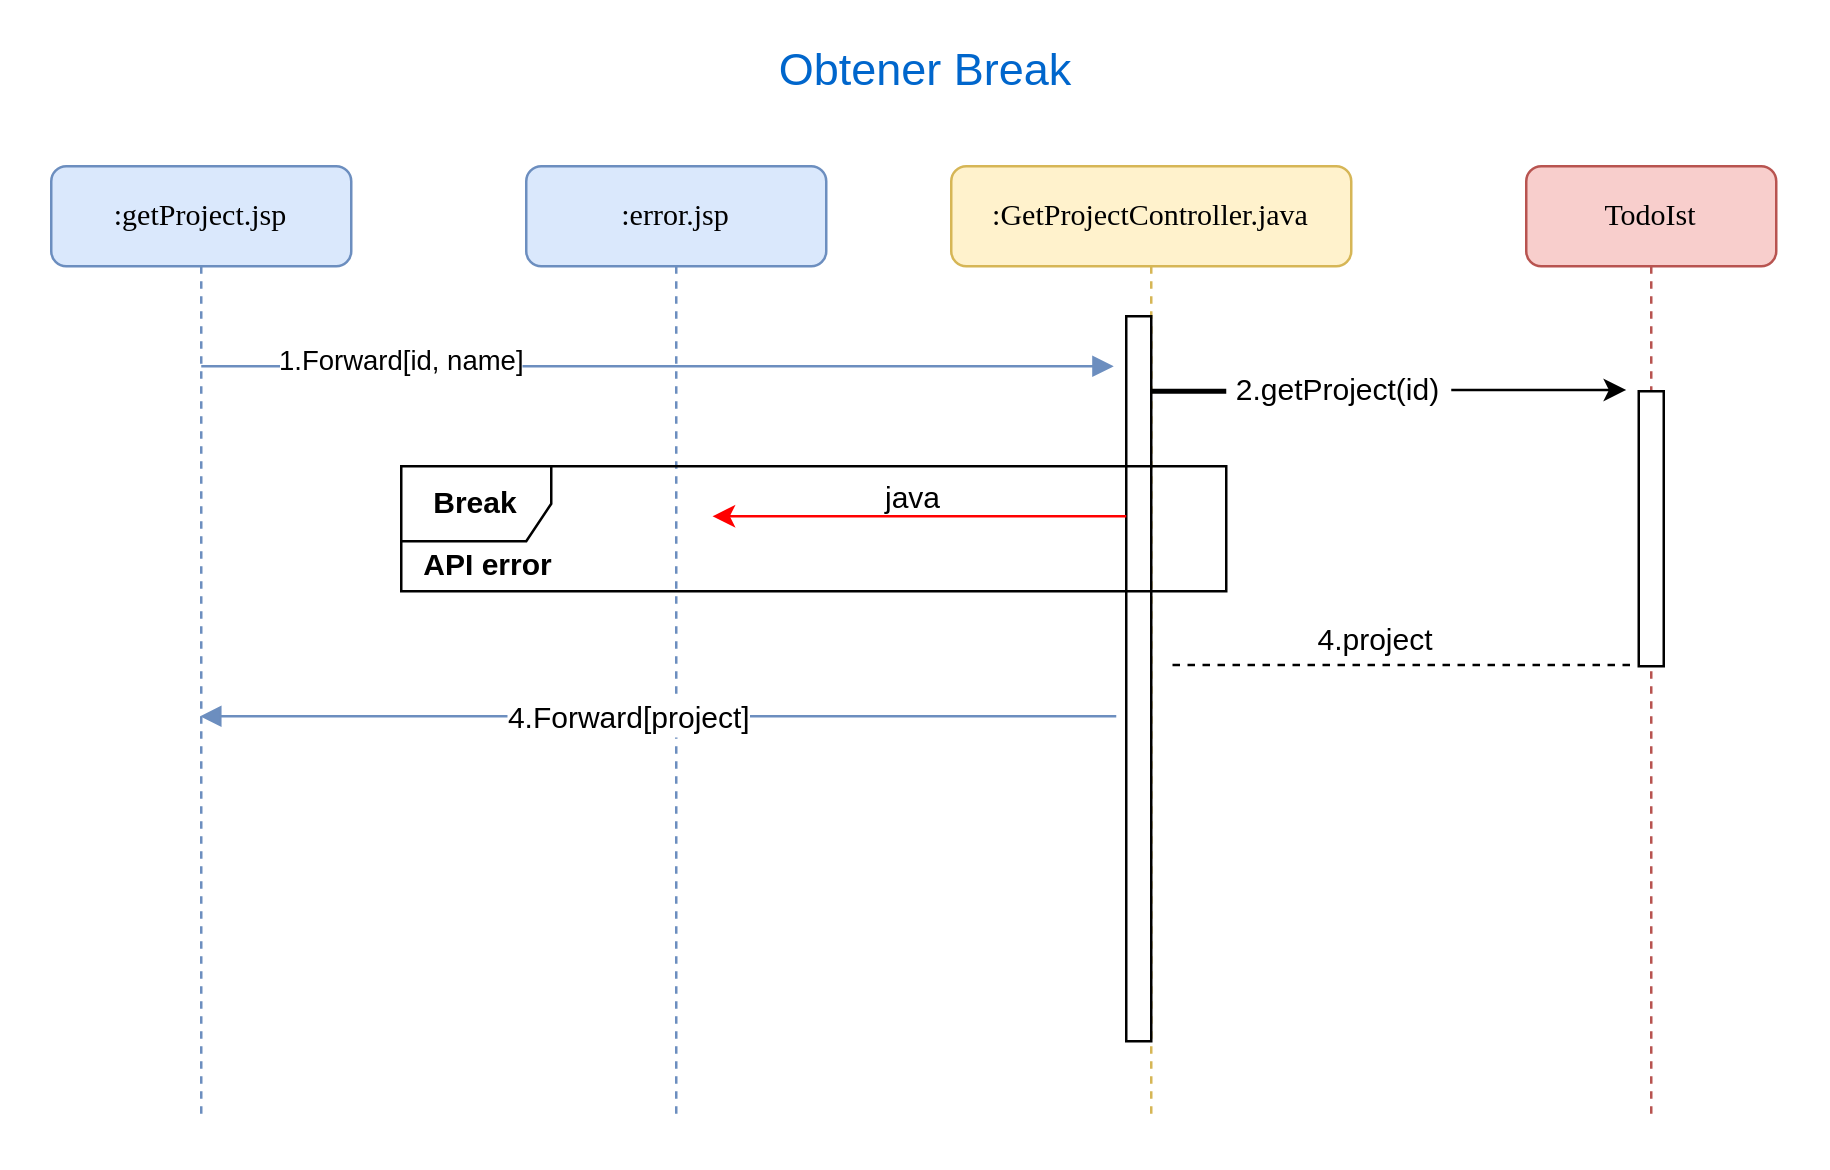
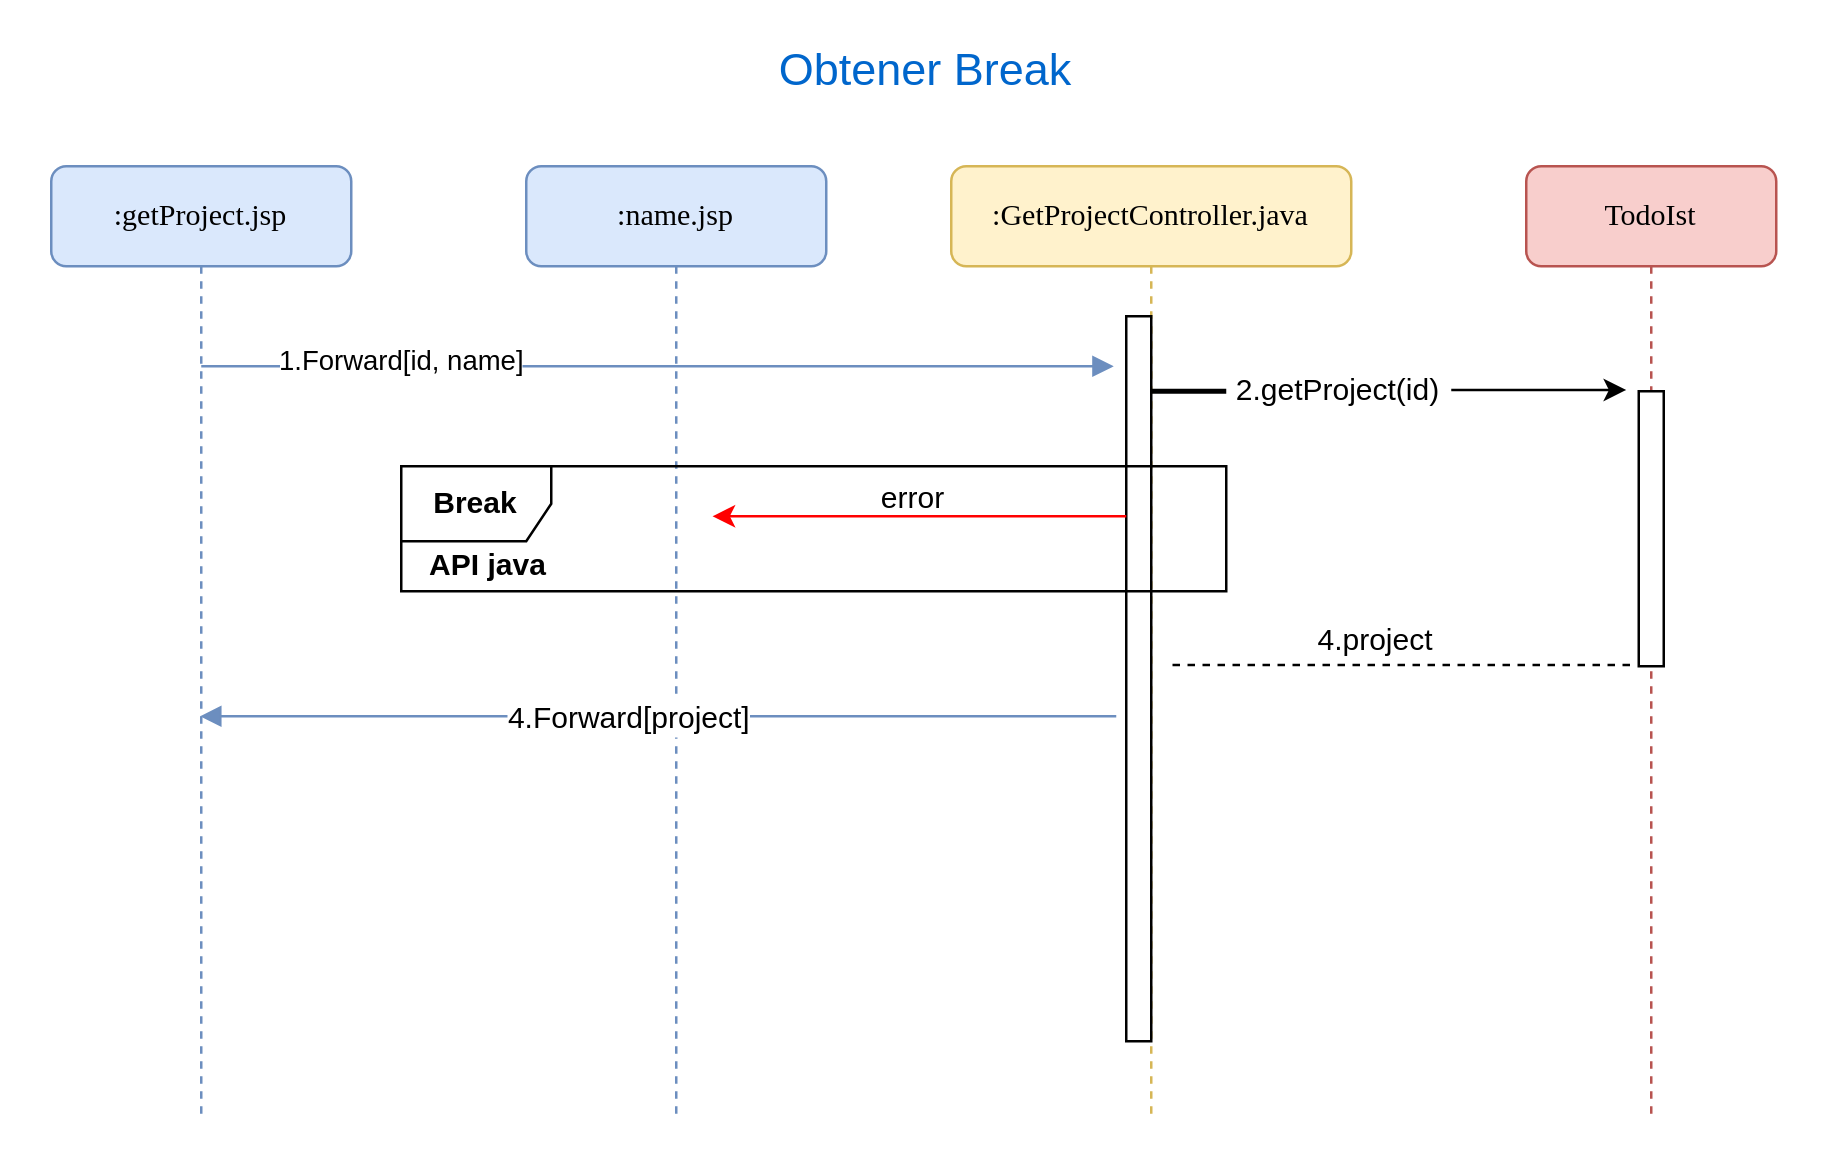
(676, 216) -> (676, 216)
(914, 516) -> (914, 516)
(489, 566) -> (489, 566)
